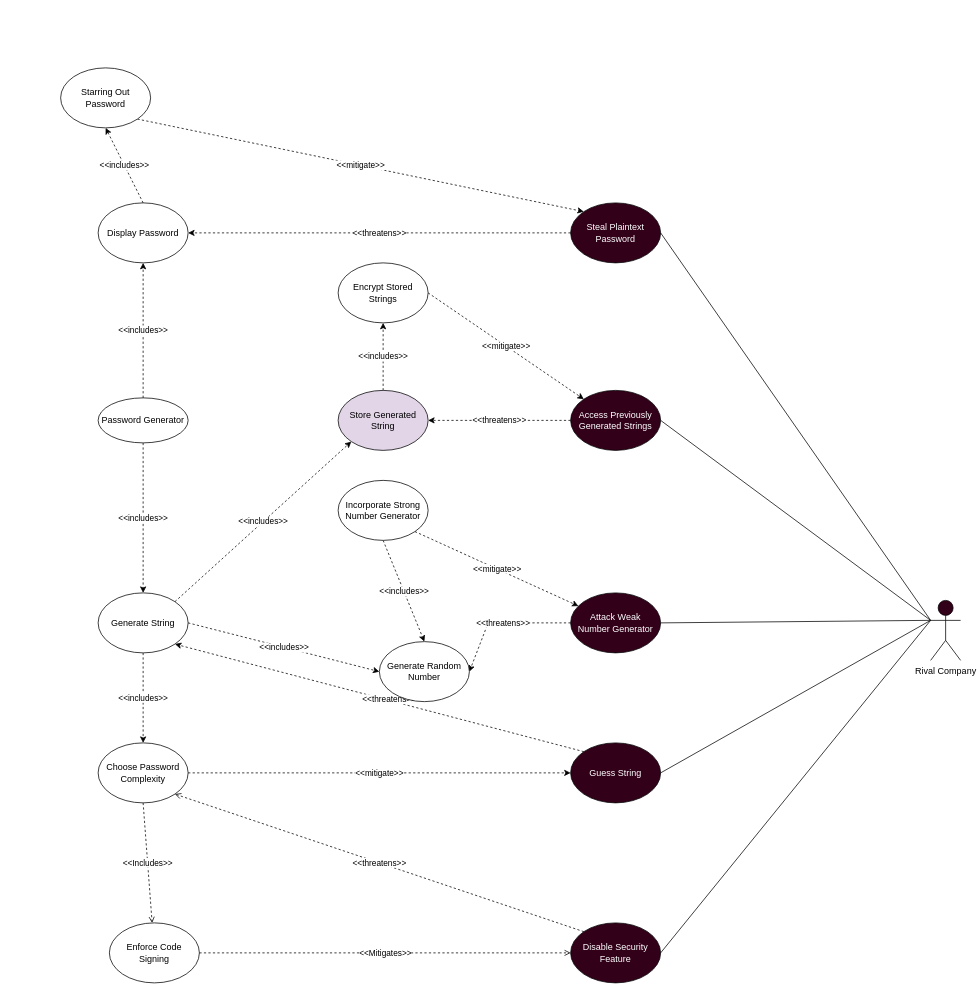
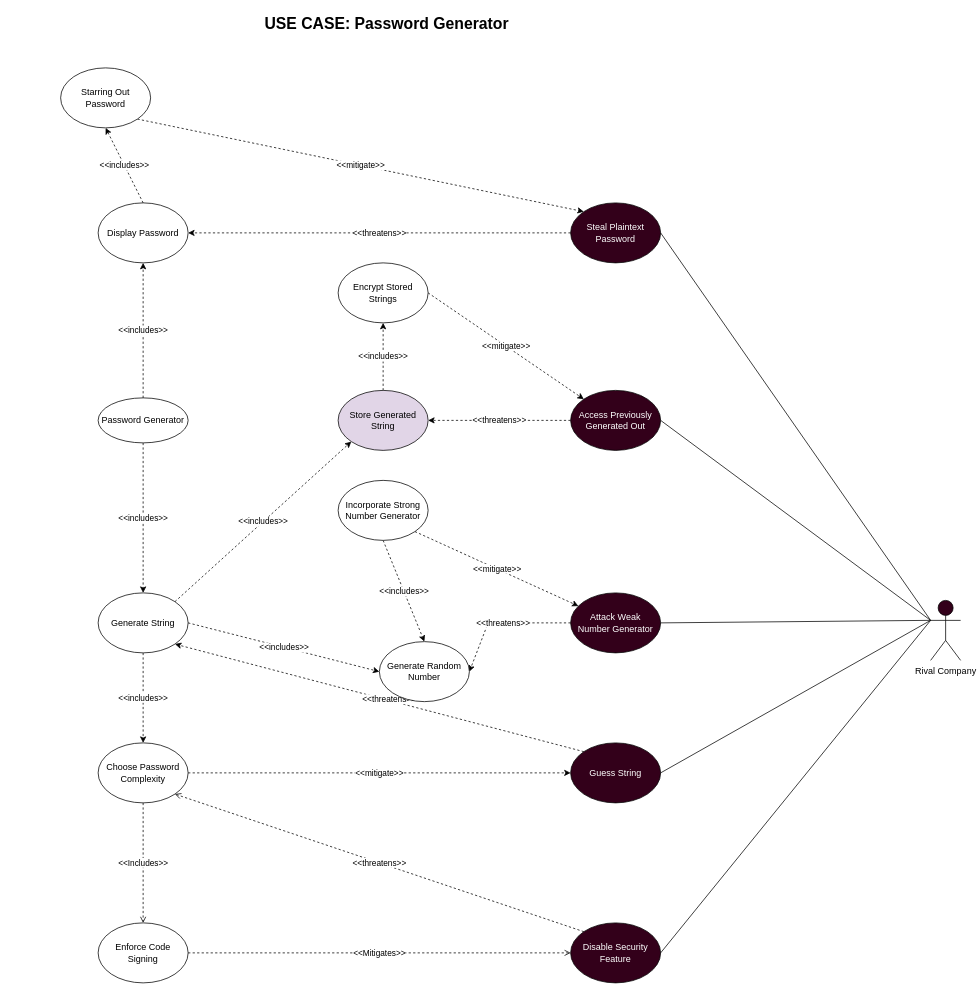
none -> (387, 23)
(615, 420) -> (615, 420)
(154, 953) -> (143, 953)
